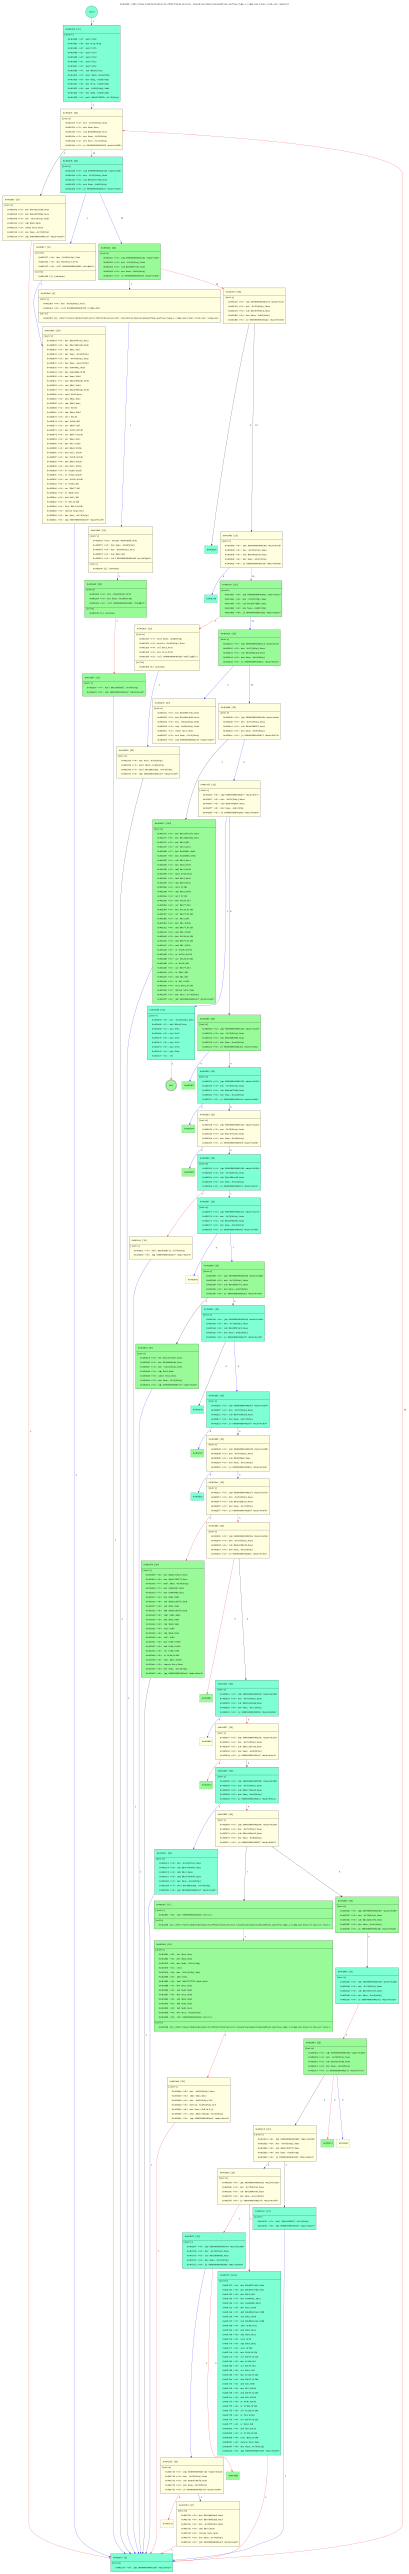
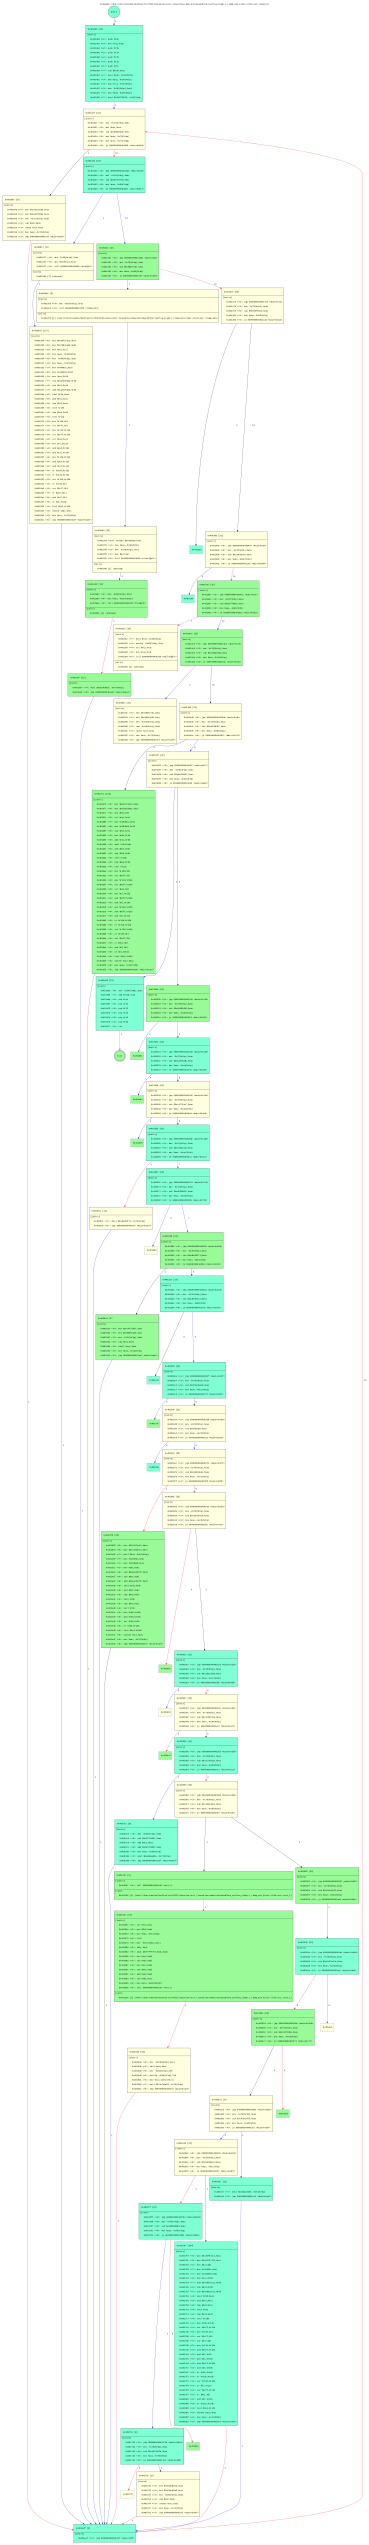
(148, 762) -> none
(340, 2106) -> (327, 1998)
(192, 2476) -> (152, 2446)
